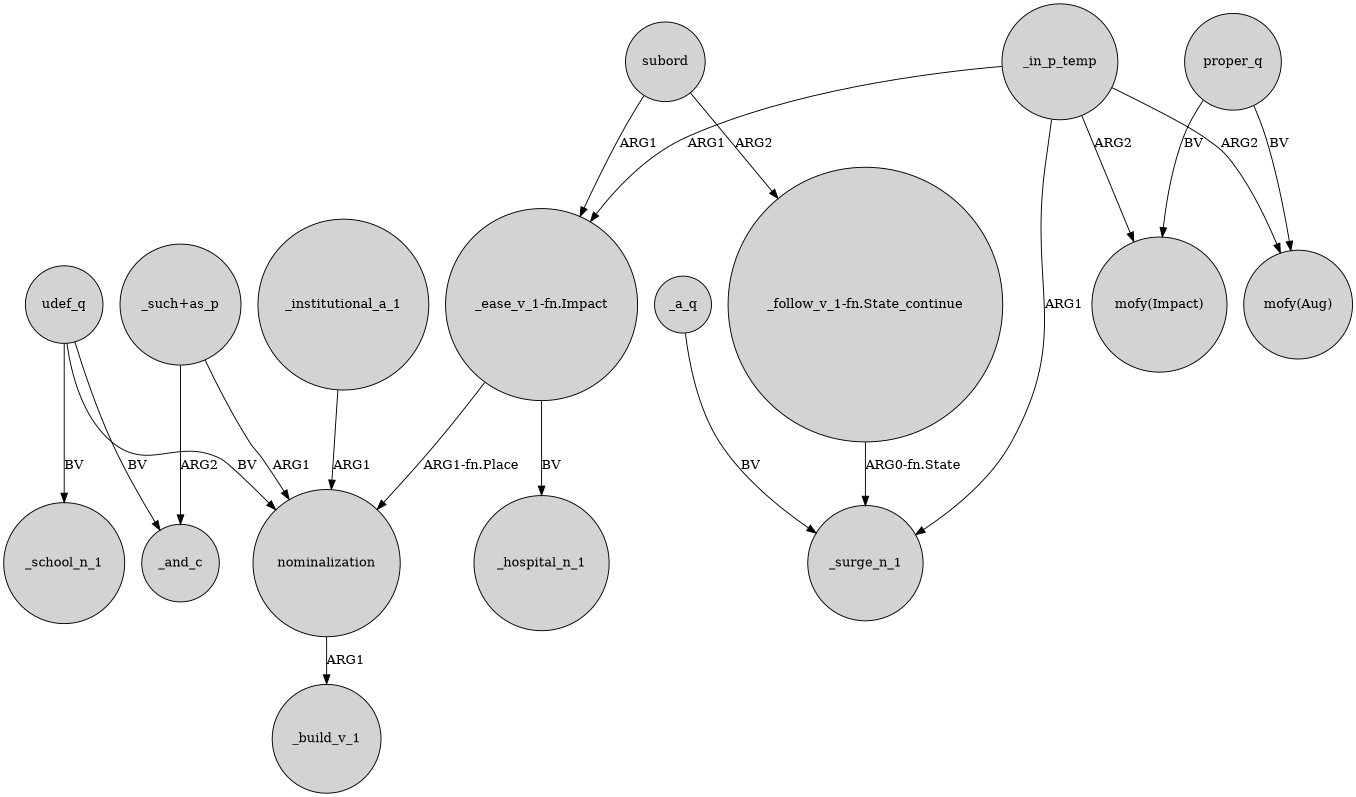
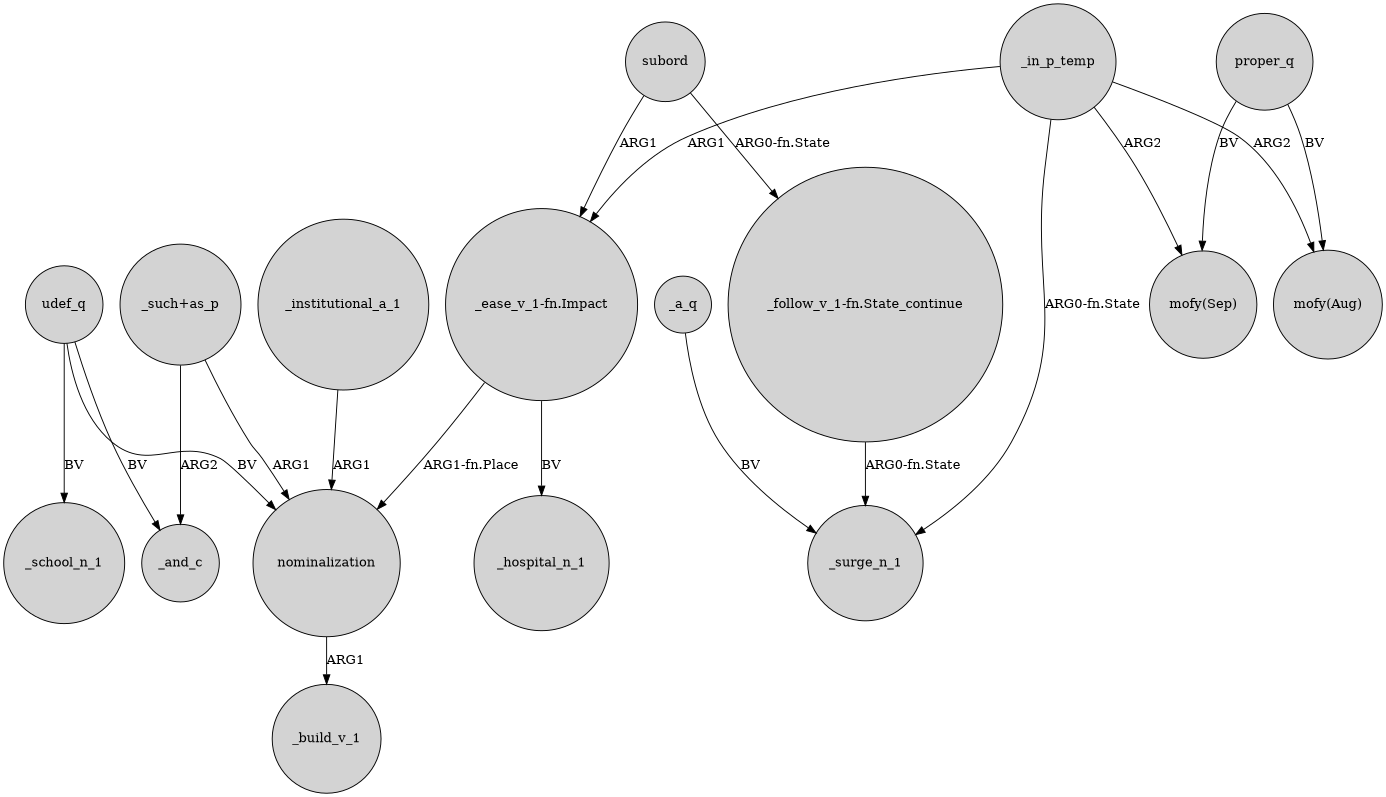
(754, 144) -> (783, 144)
(1064, 305) -> (1093, 305)
(1159, 305) -> (1203, 305)
